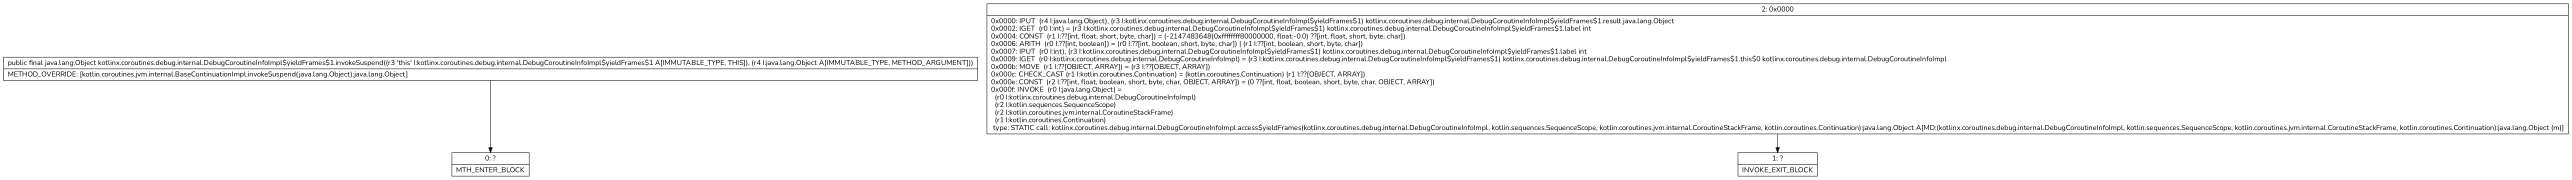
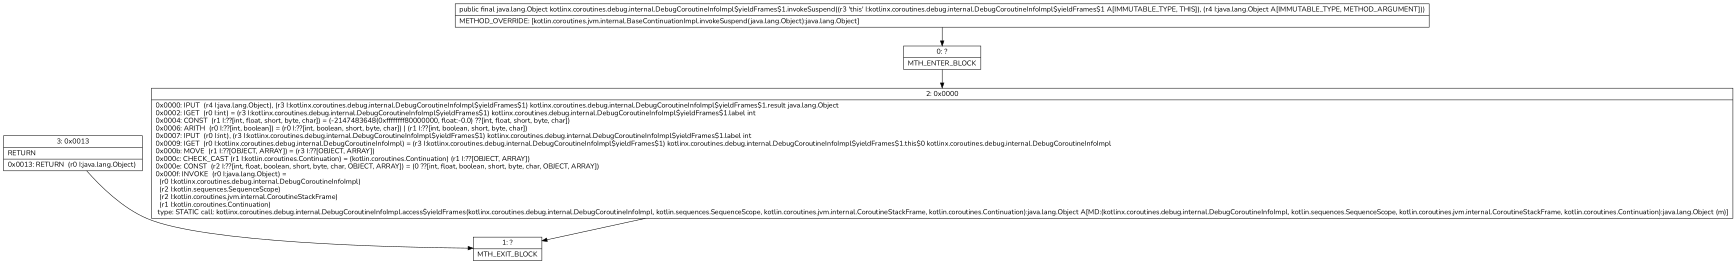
none -> (942, 76)
none -> (73, 153)
(1778, 170) -> (508, 254)
